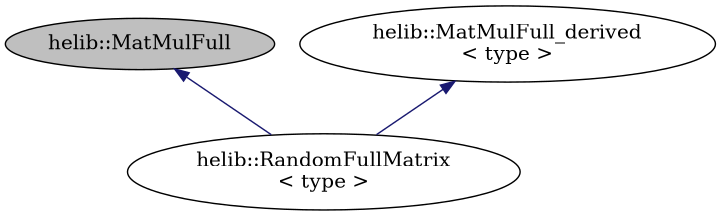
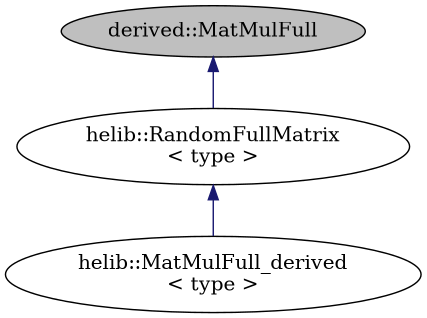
(140, 44) -> (213, 31)
(410, 112) -> (213, 218)
